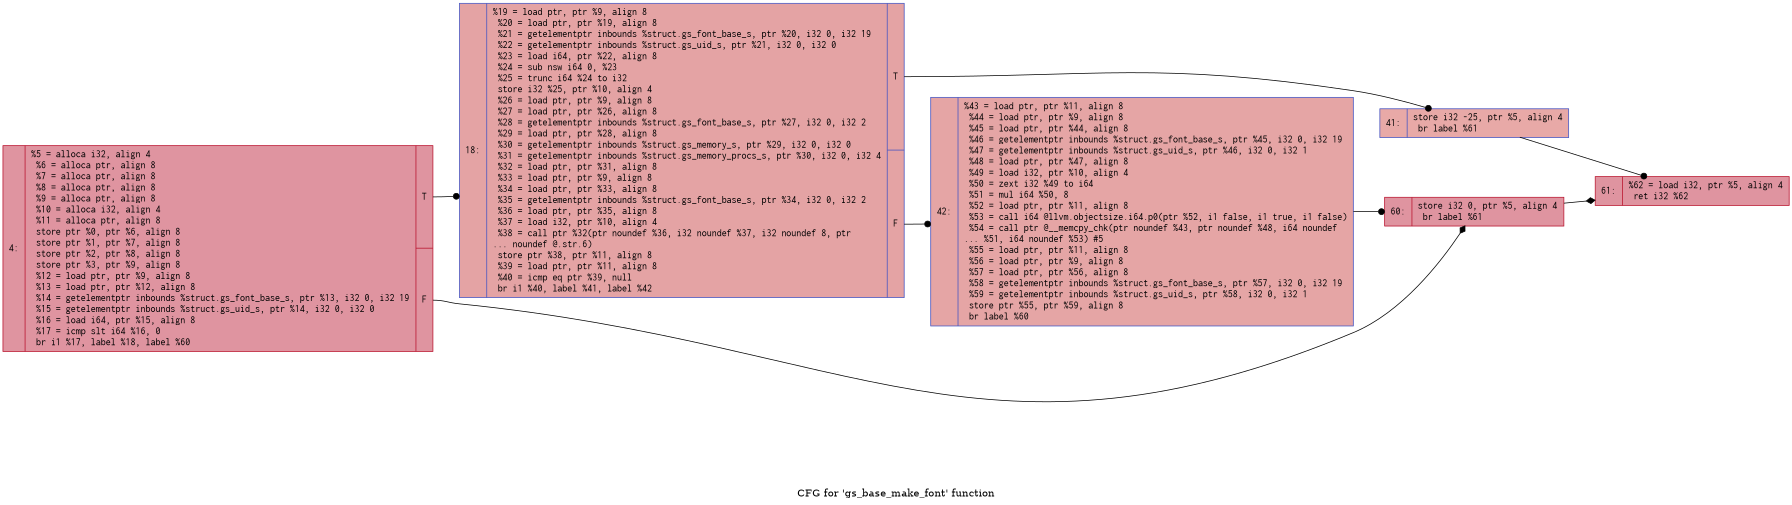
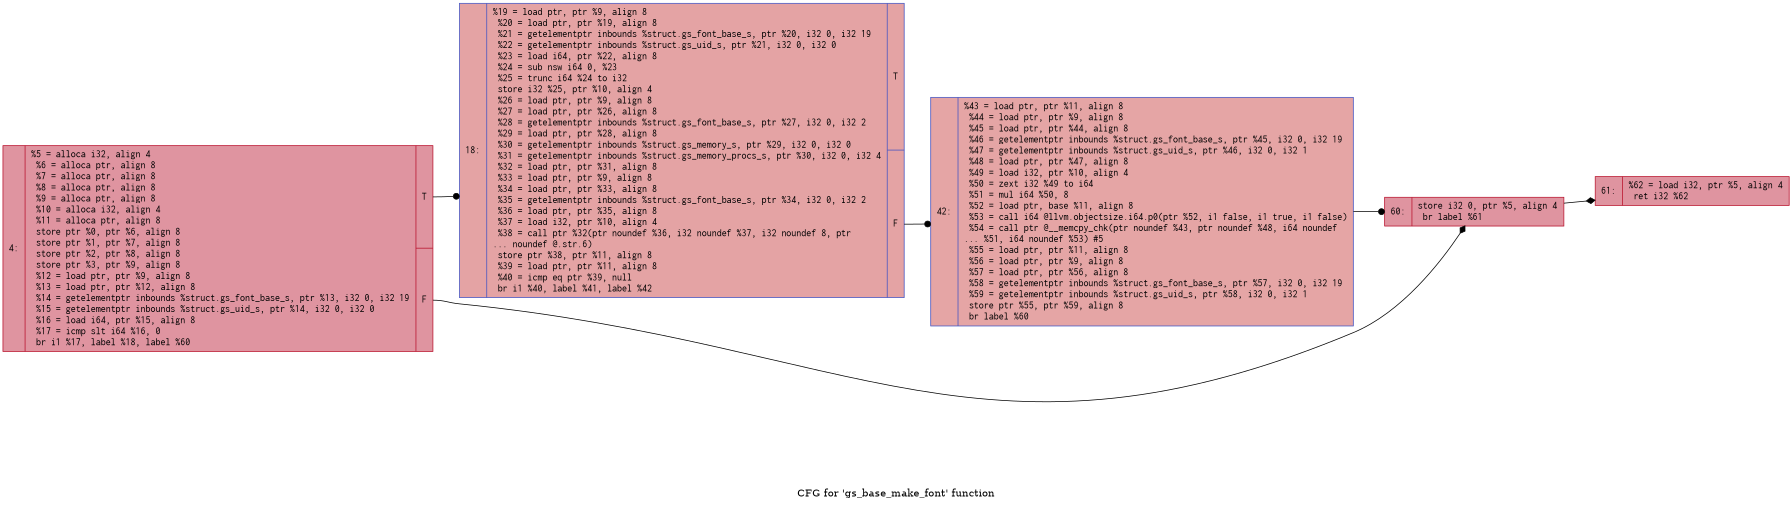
(1474, 123) -> none
(1046, 206) -> (1049, 206)
